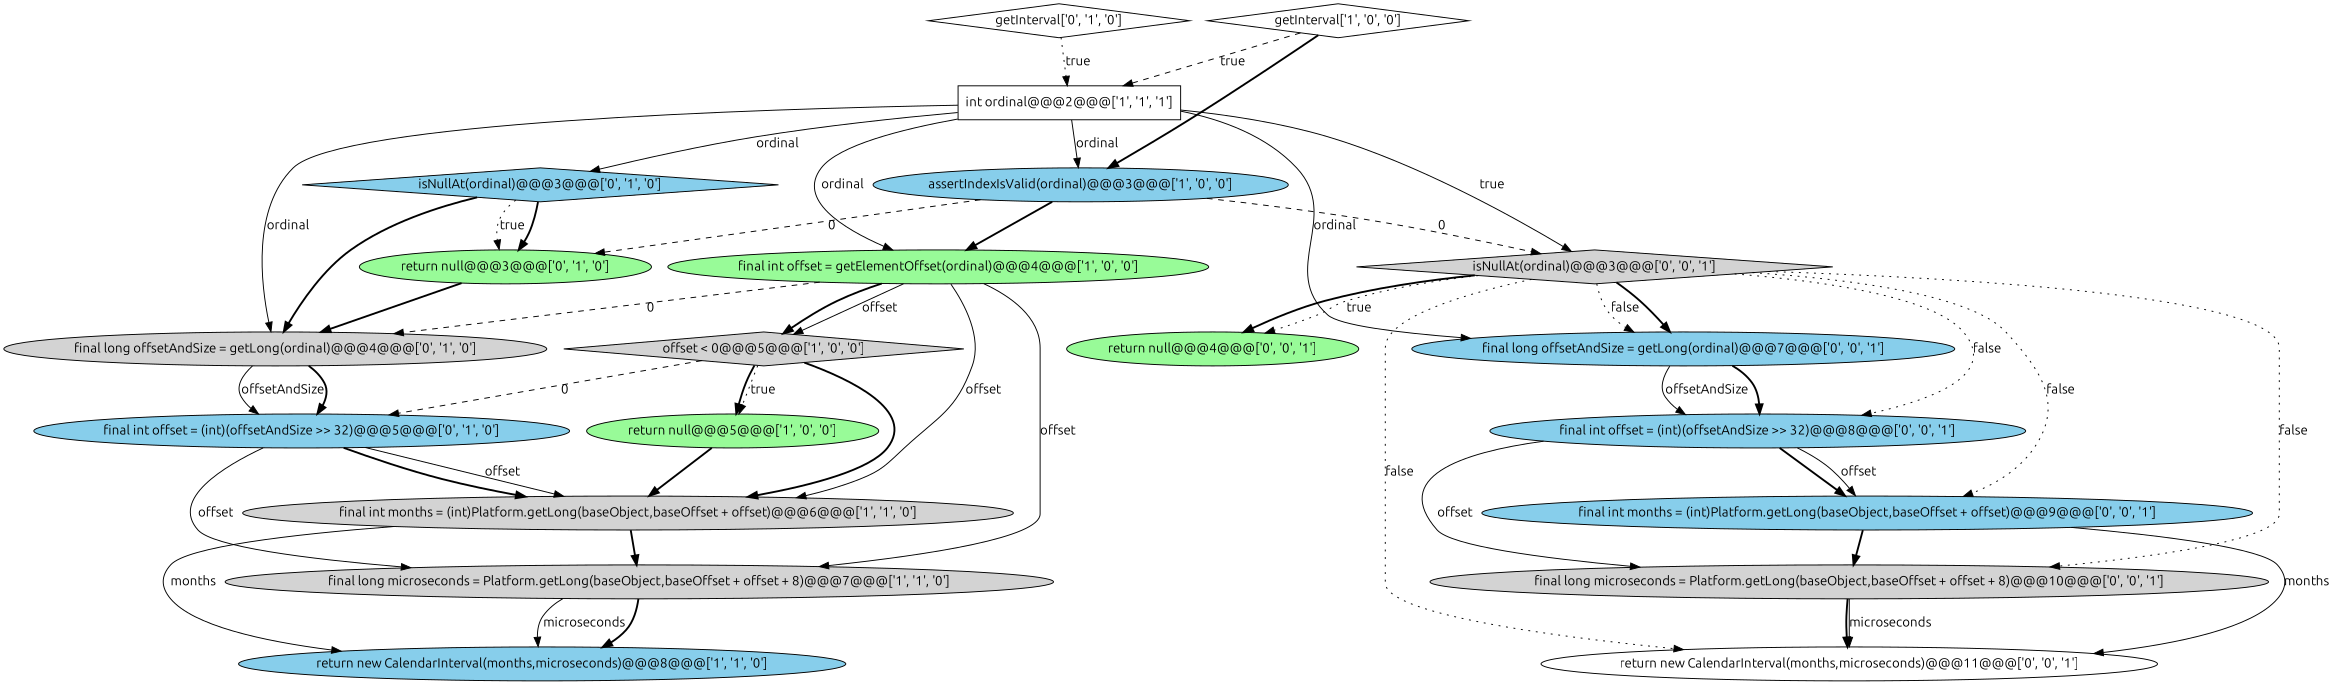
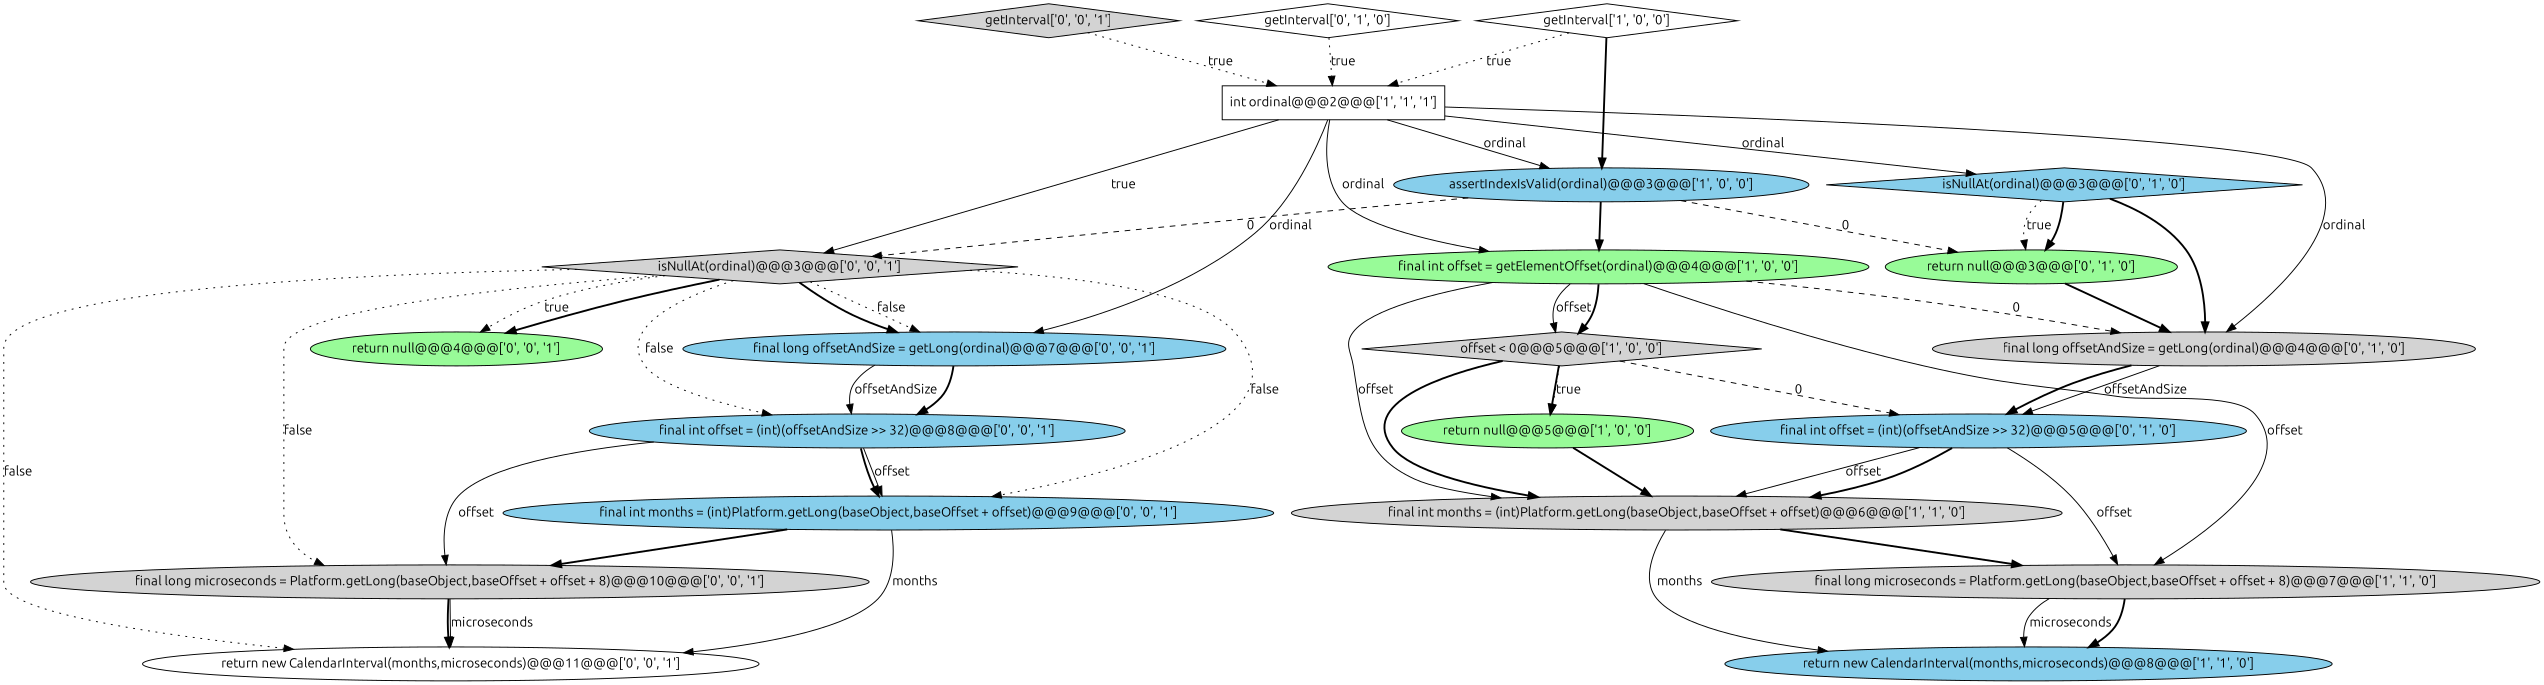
none -> (1049, 21)
(1216, 58) -> (1483, 58)
